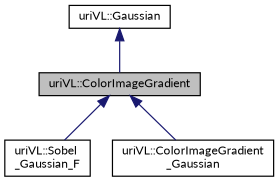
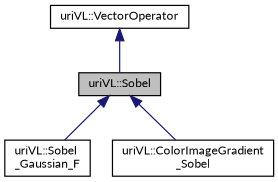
(120, 17) -> (120, 17)
(120, 84) -> (120, 84)
(193, 158) -> (193, 158)
